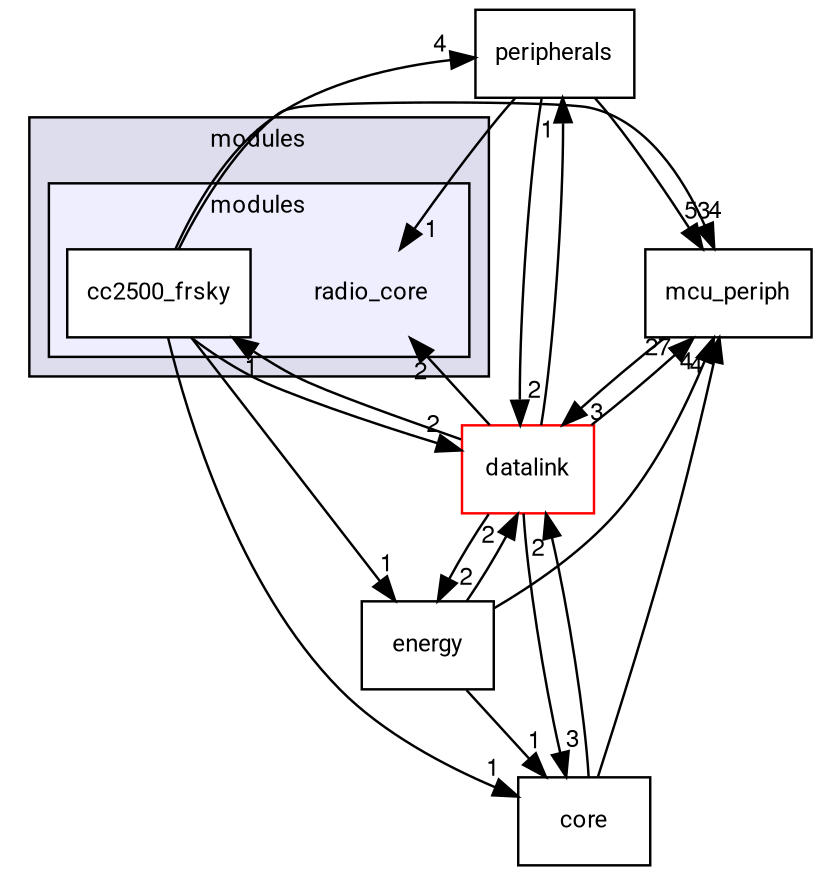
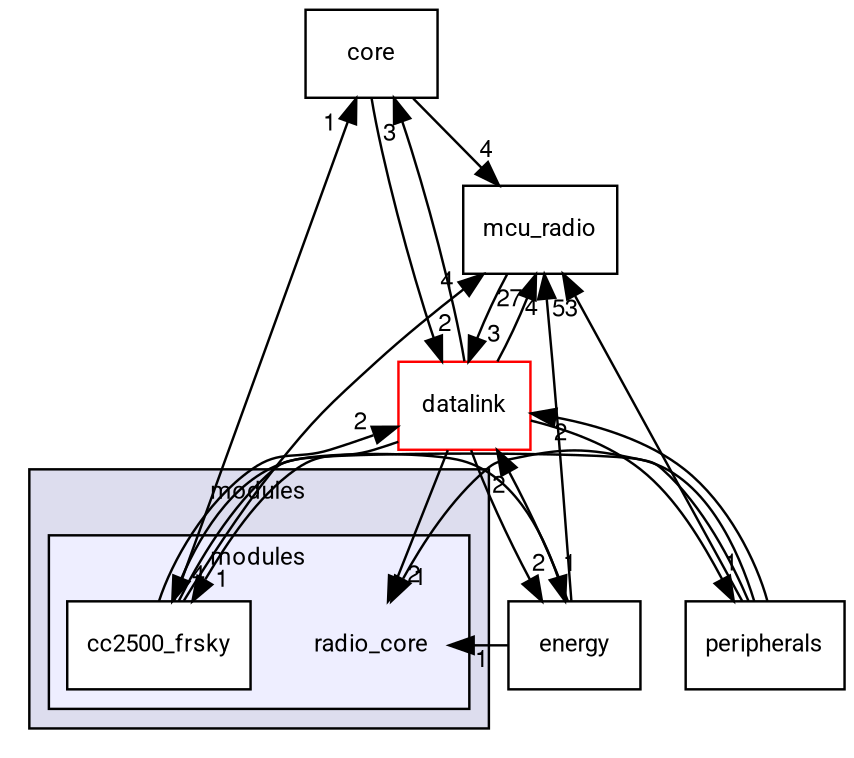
(330, 88) -> (474, 454)
(728, 293) -> (540, 230)
(498, 724) -> (491, 645)
